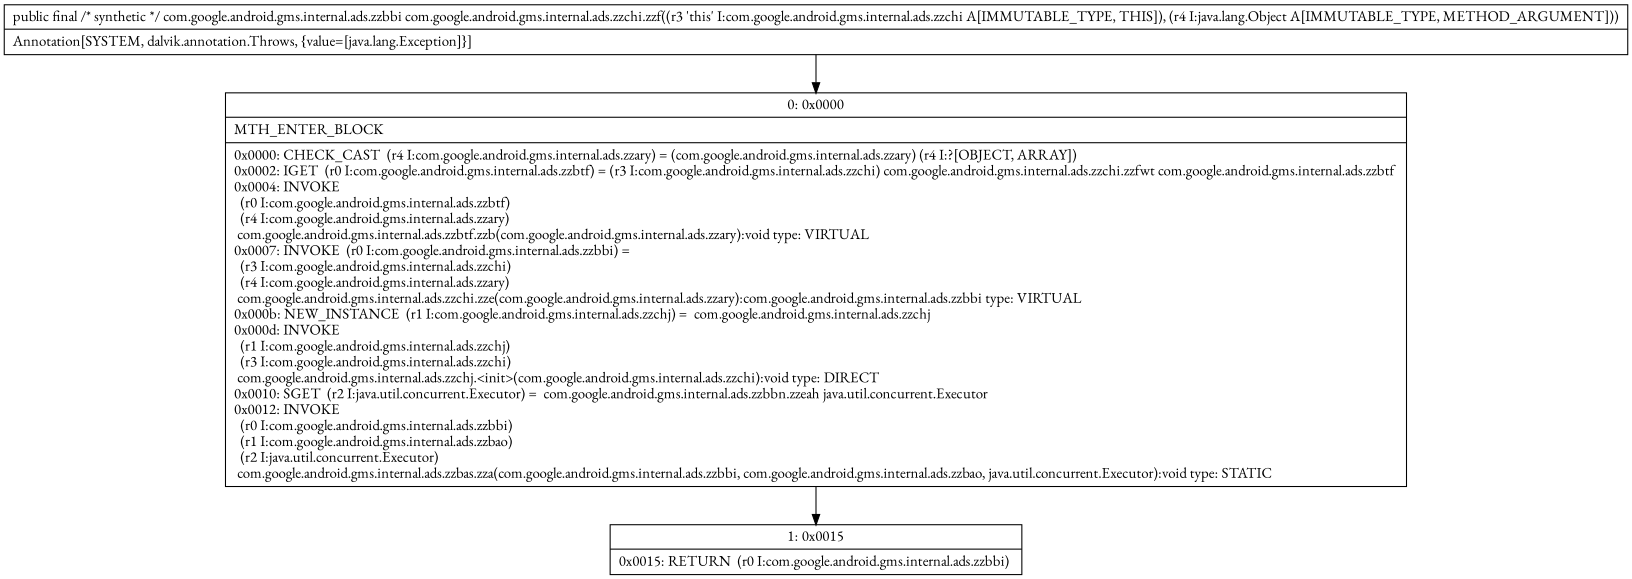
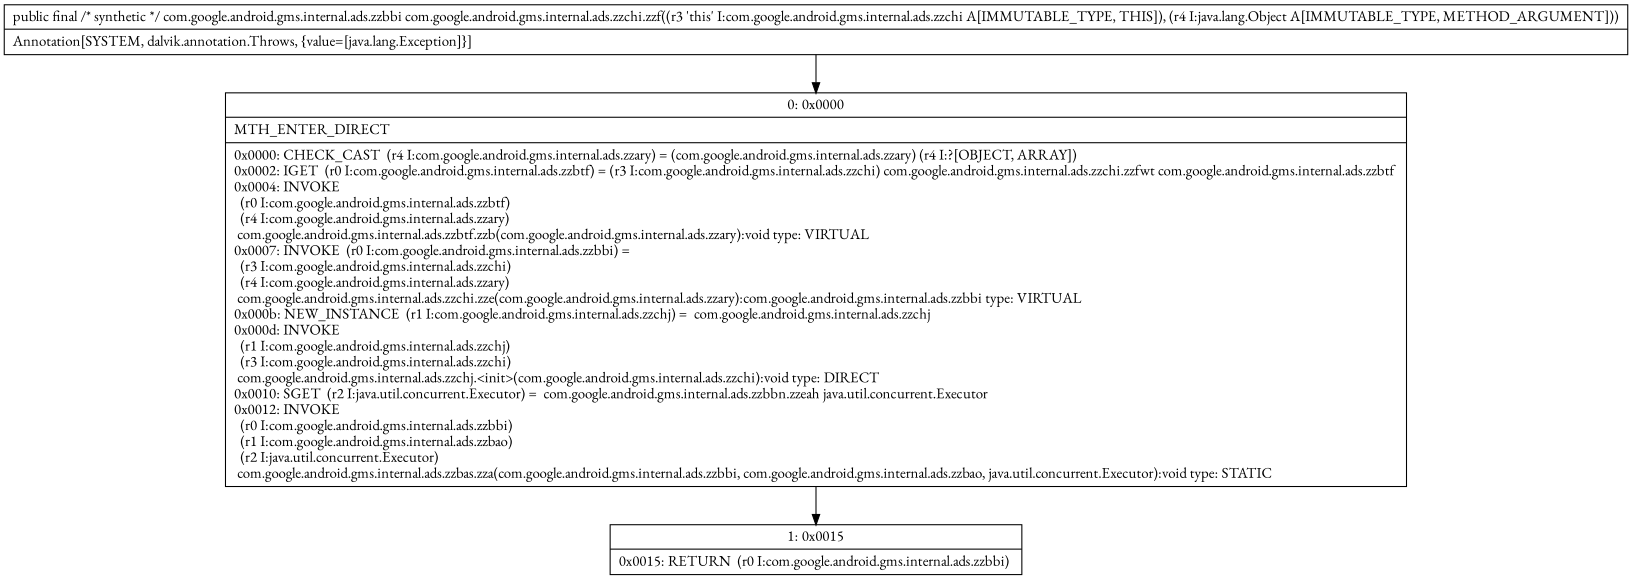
(309, 129) -> (312, 129)
